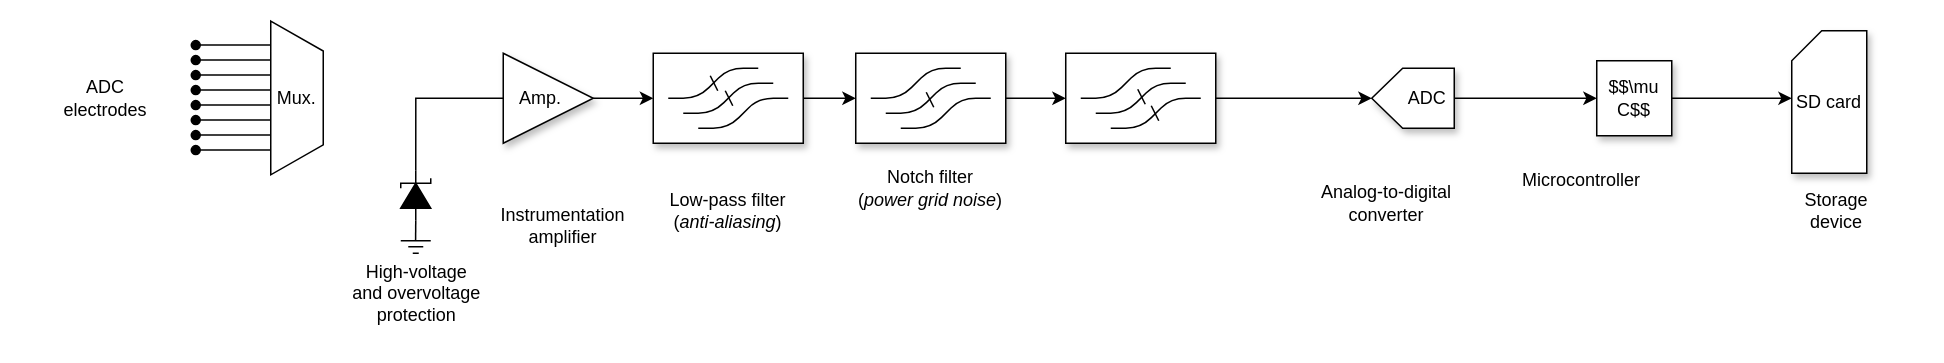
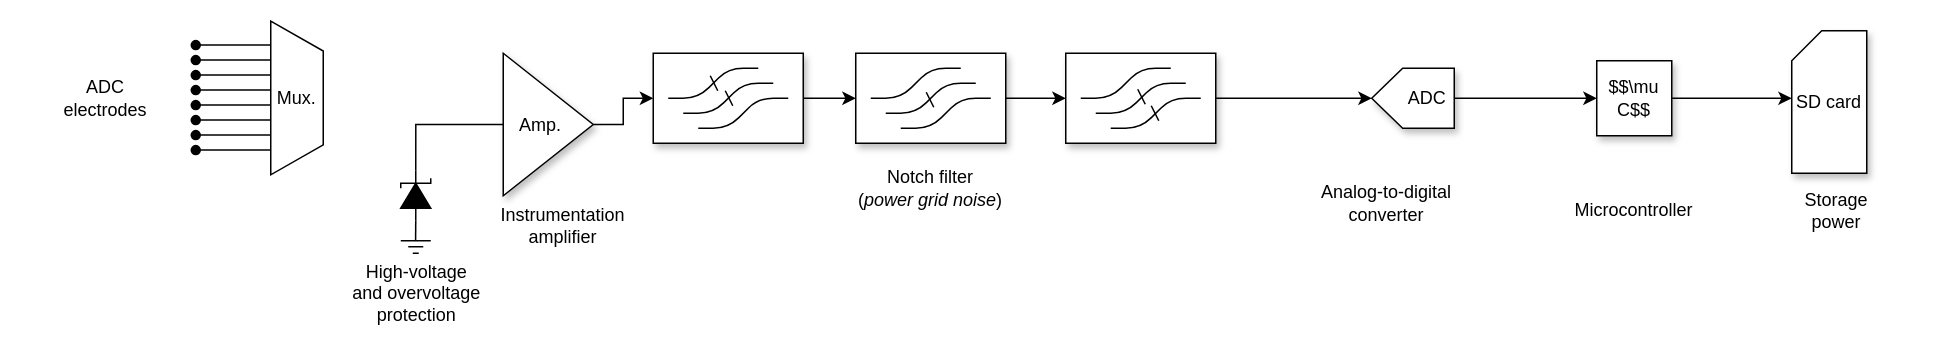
(548, 98) -> (548, 125)
(1582, 181) -> (1634, 211)
(728, 211) -> none
(1837, 211) -> (1837, 211)
